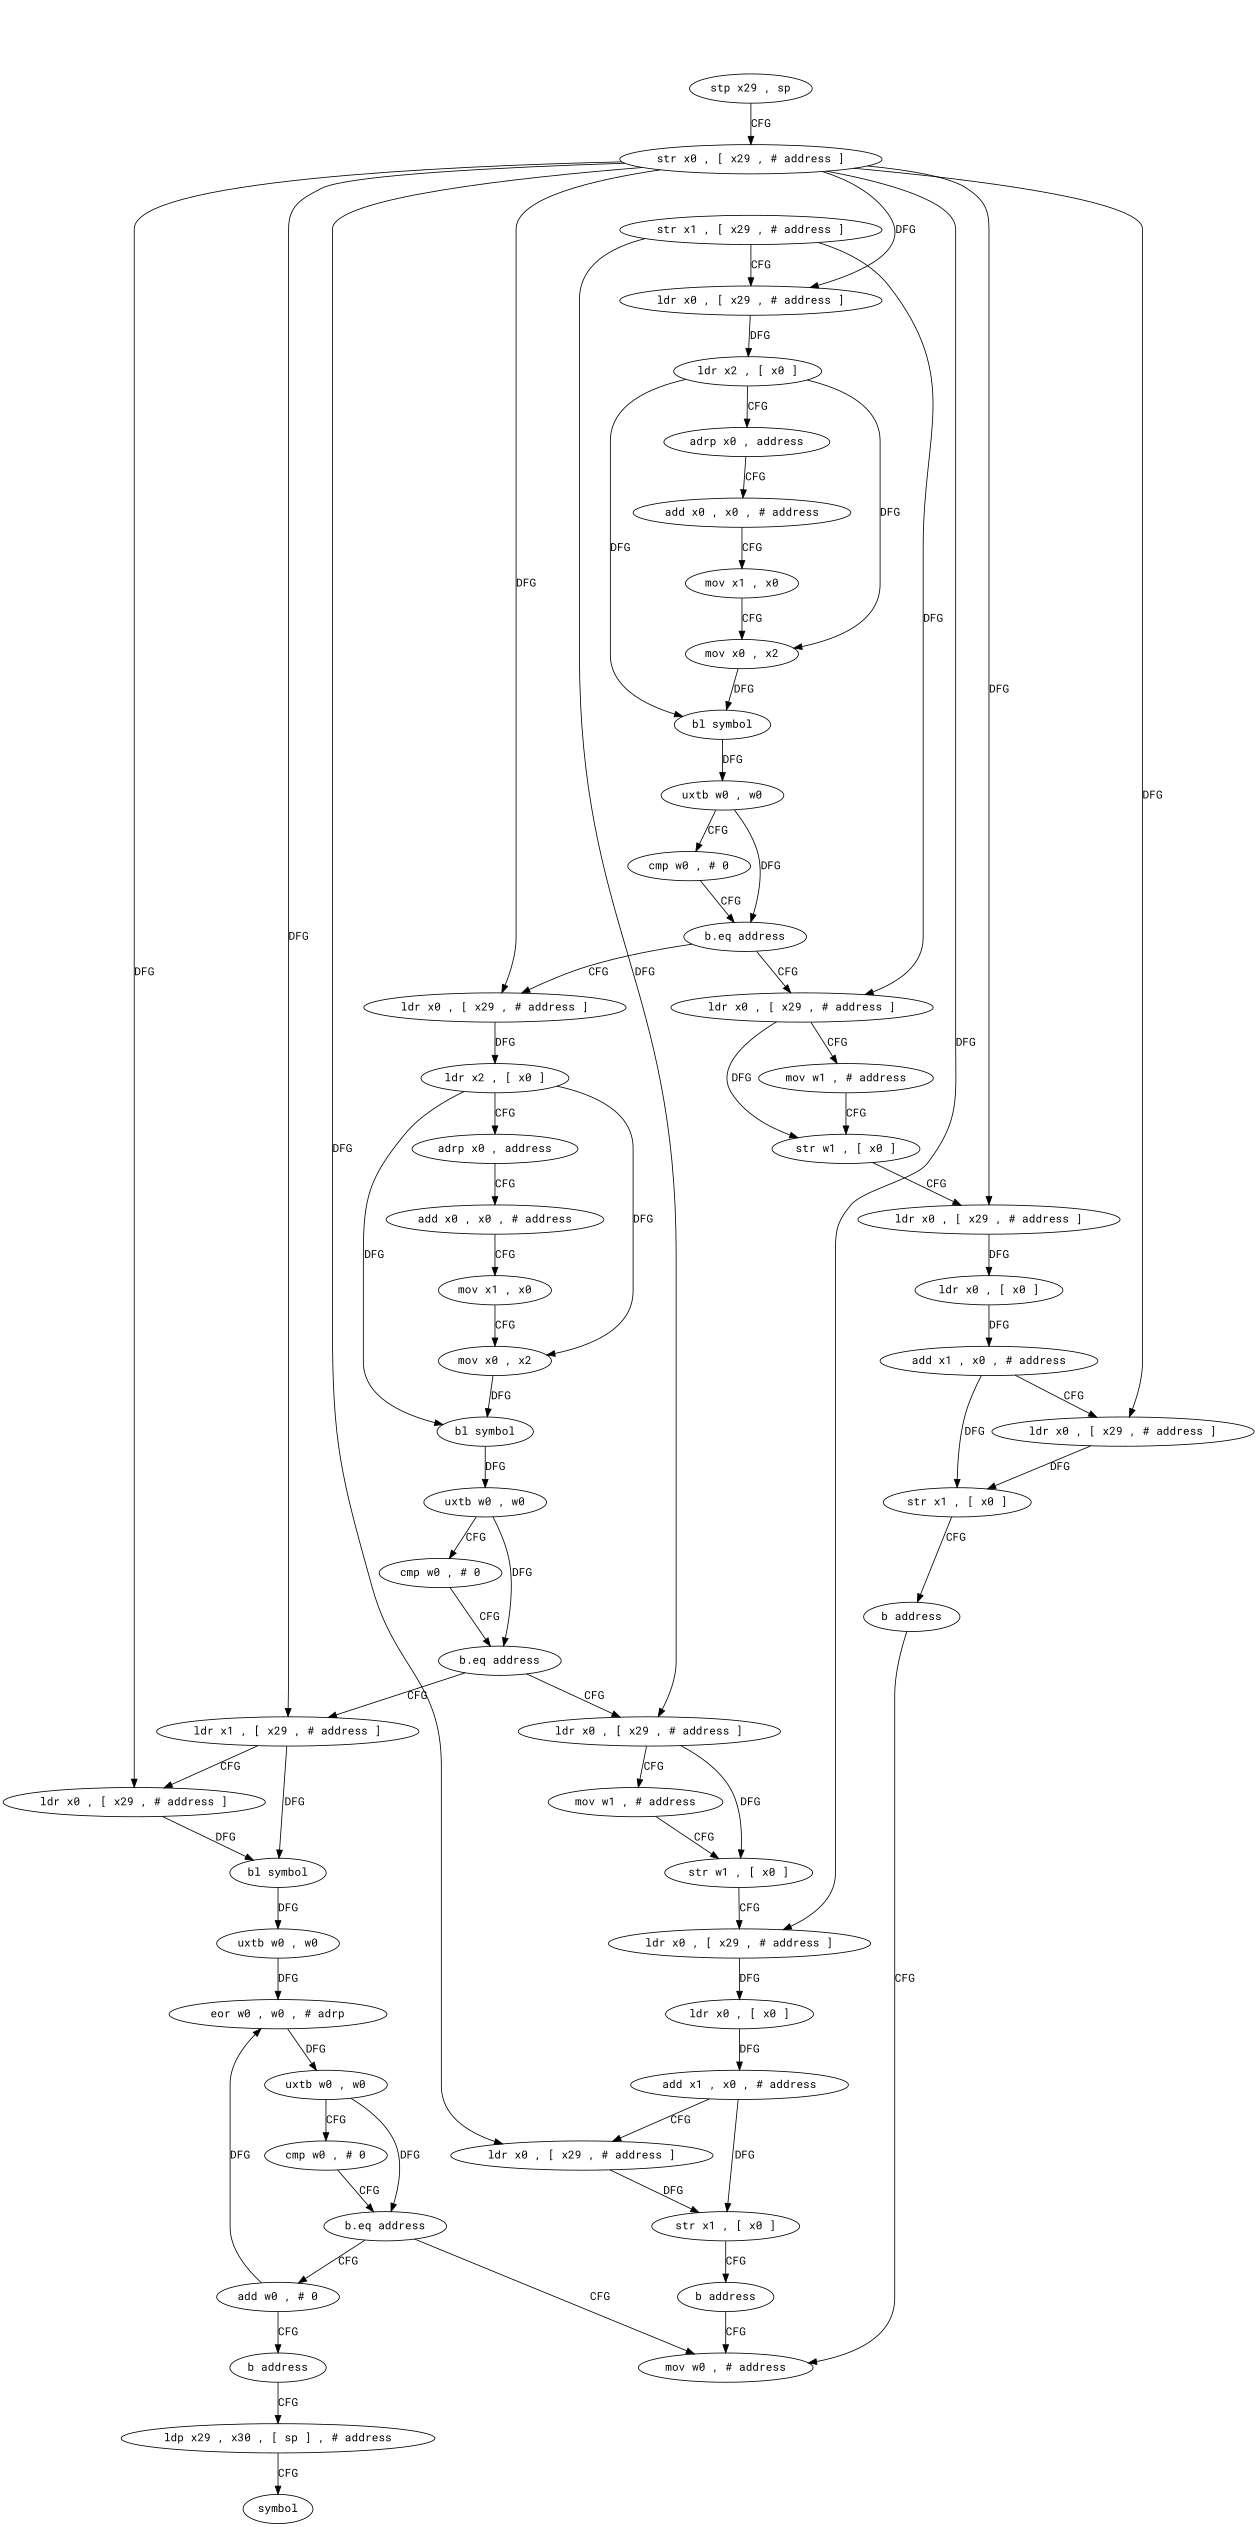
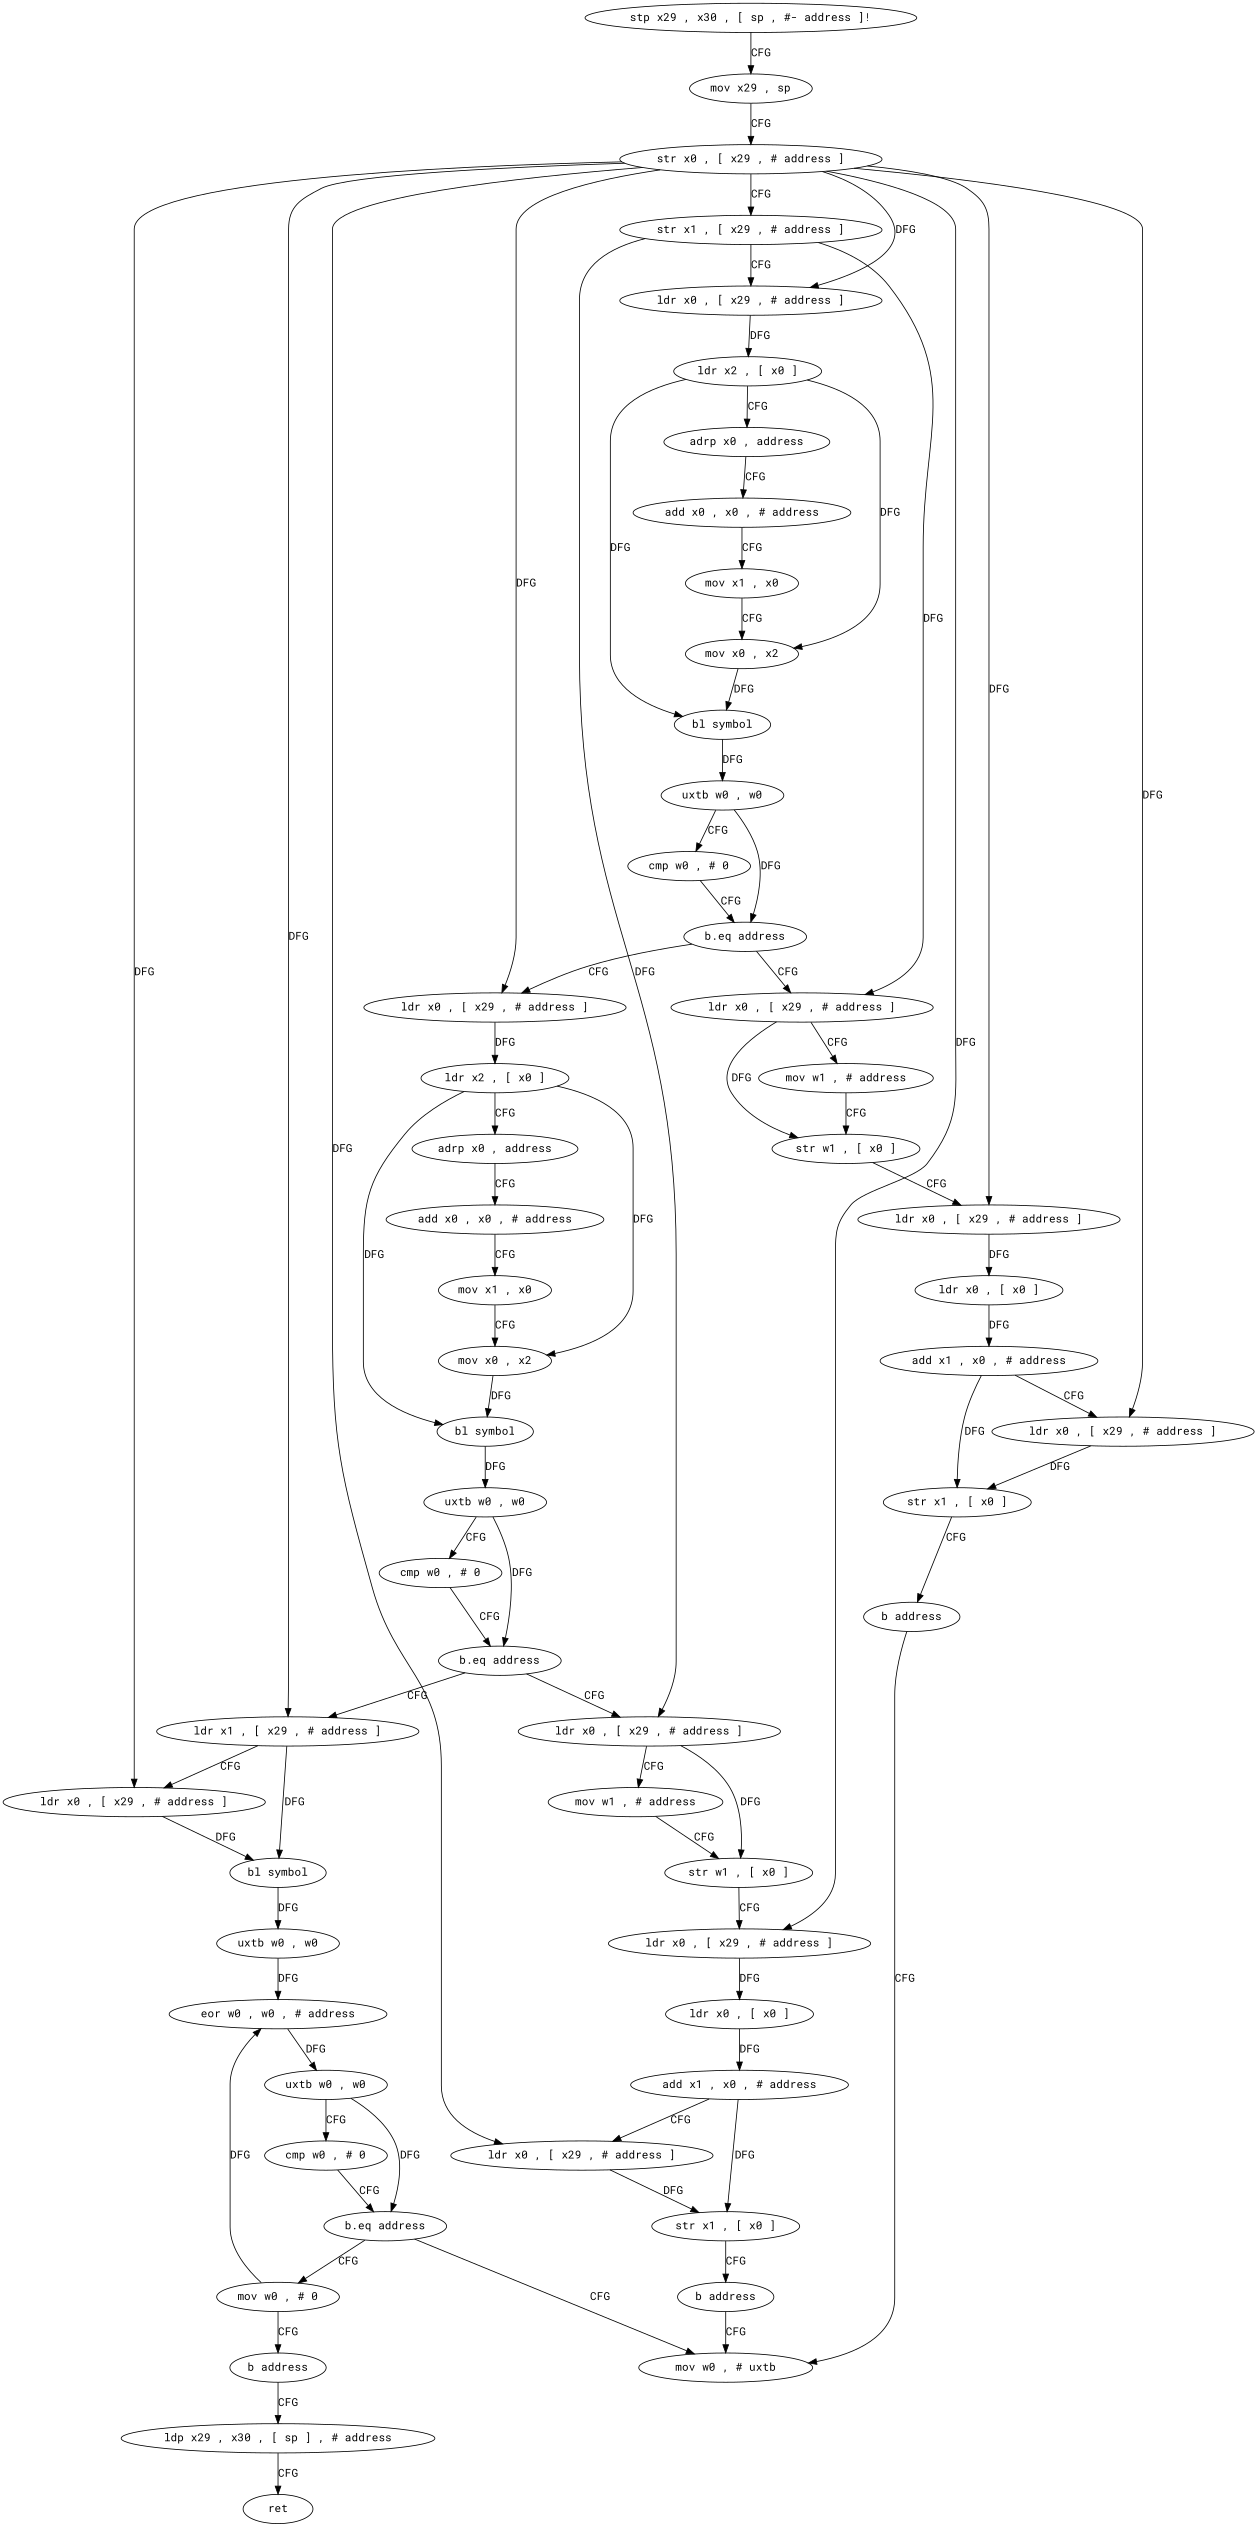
none -> (751, 18)
(751, 89) -> (751, 89)
none -> (751, 191)
(278, 2014) -> (278, 2014)
(278, 2297) -> (278, 2297)
(726, 2368) -> (726, 2368)
(278, 2509) -> (278, 2509)
